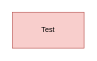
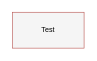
(48, 30) -> (48, 30)
